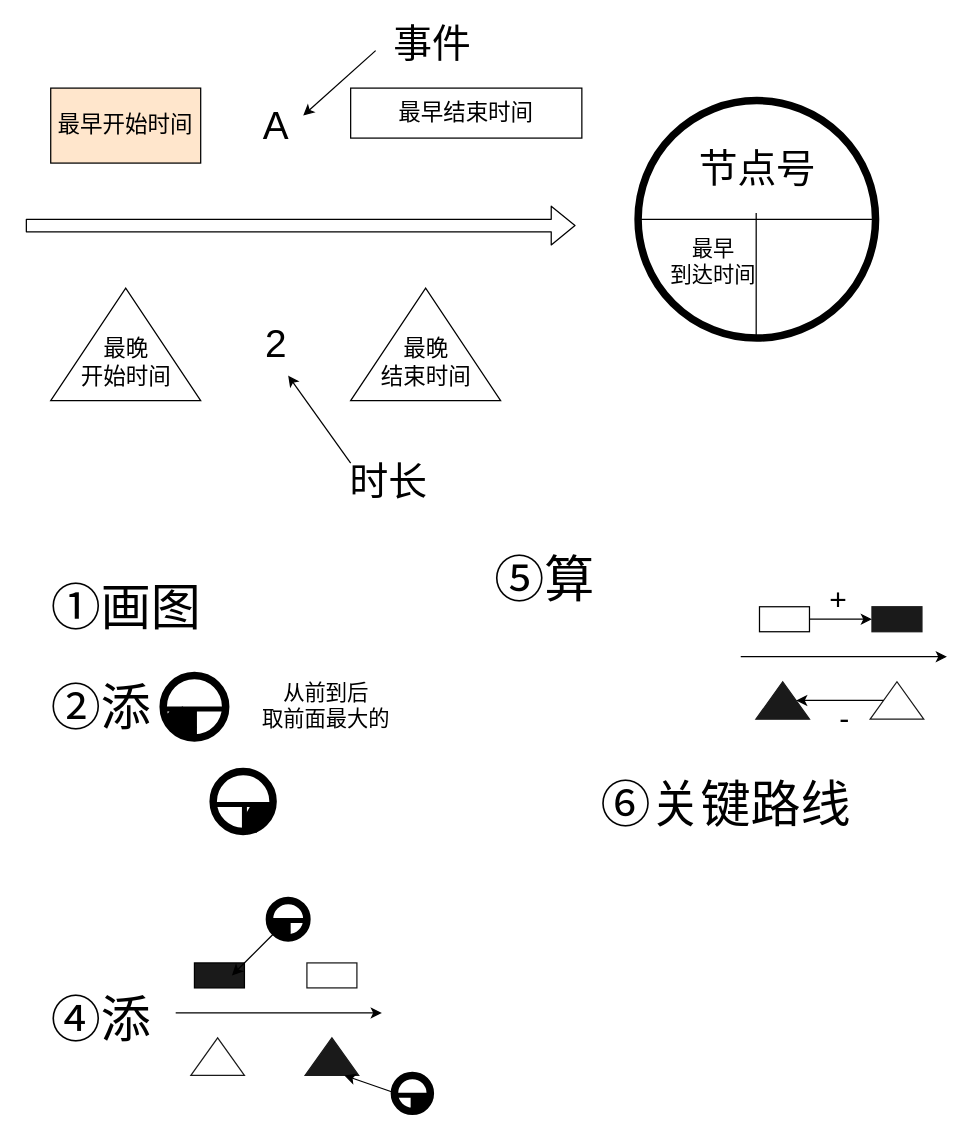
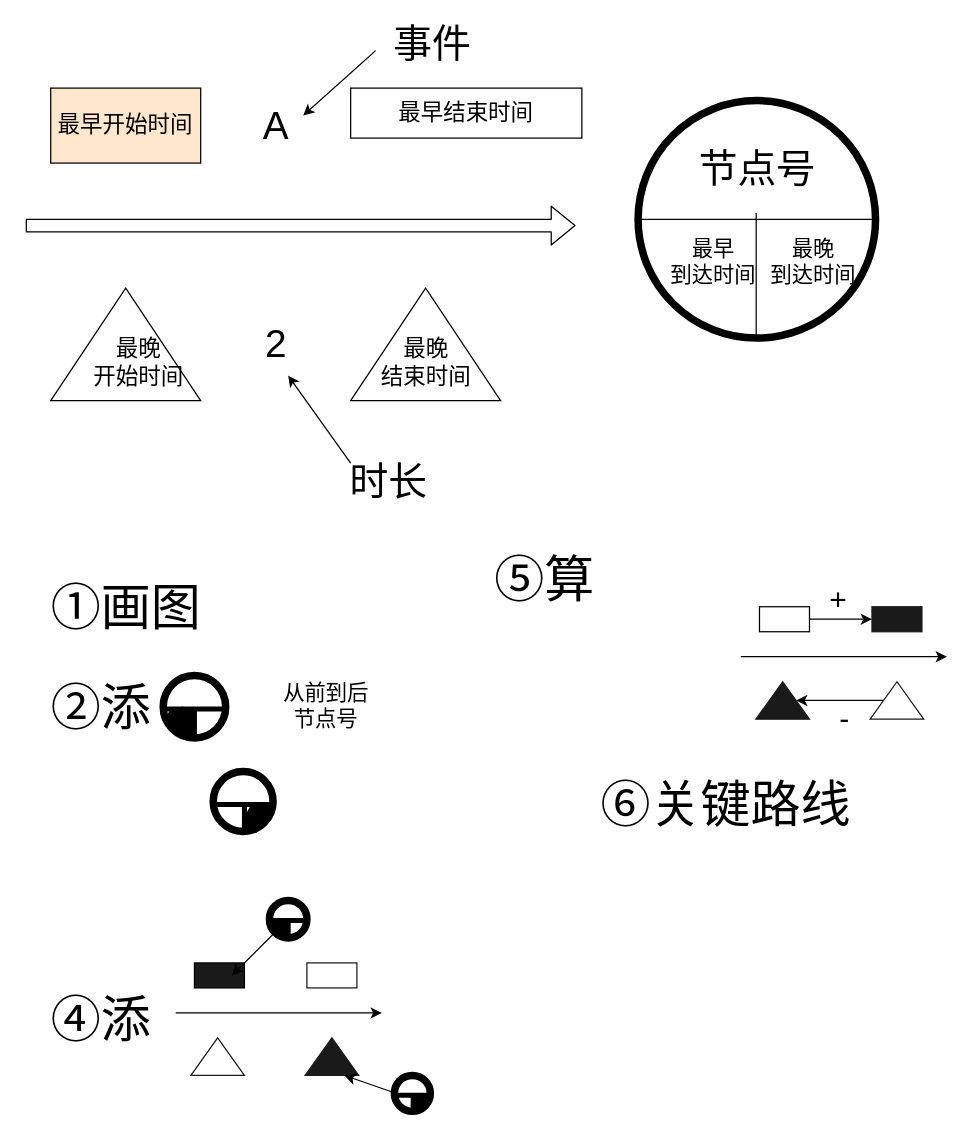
none -> (813, 263)
(126, 363) -> (138, 363)
(326, 707) -> (326, 707)
